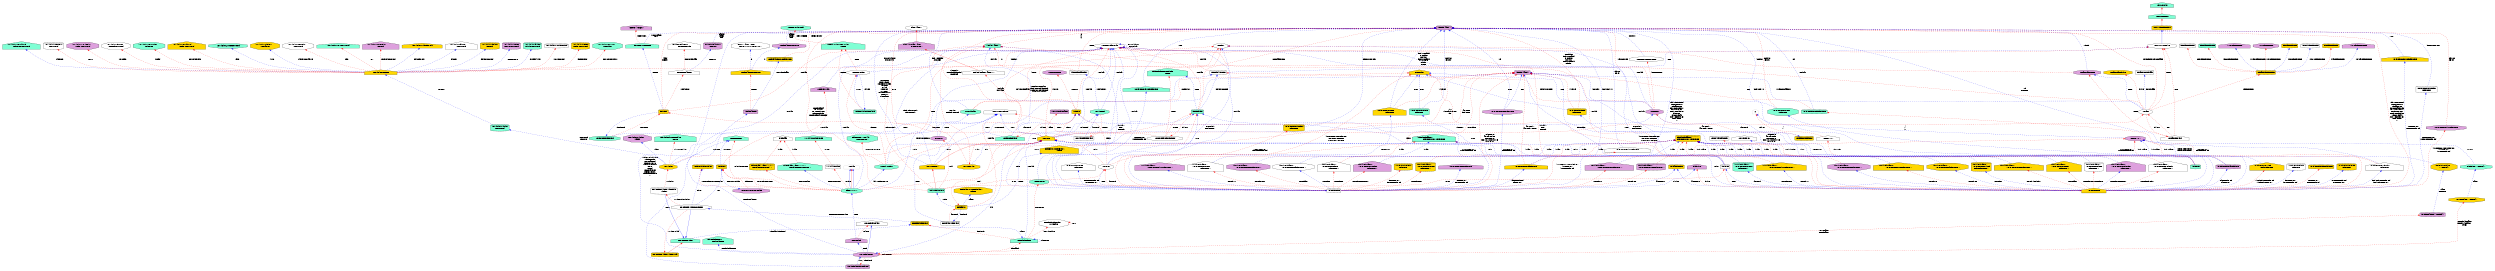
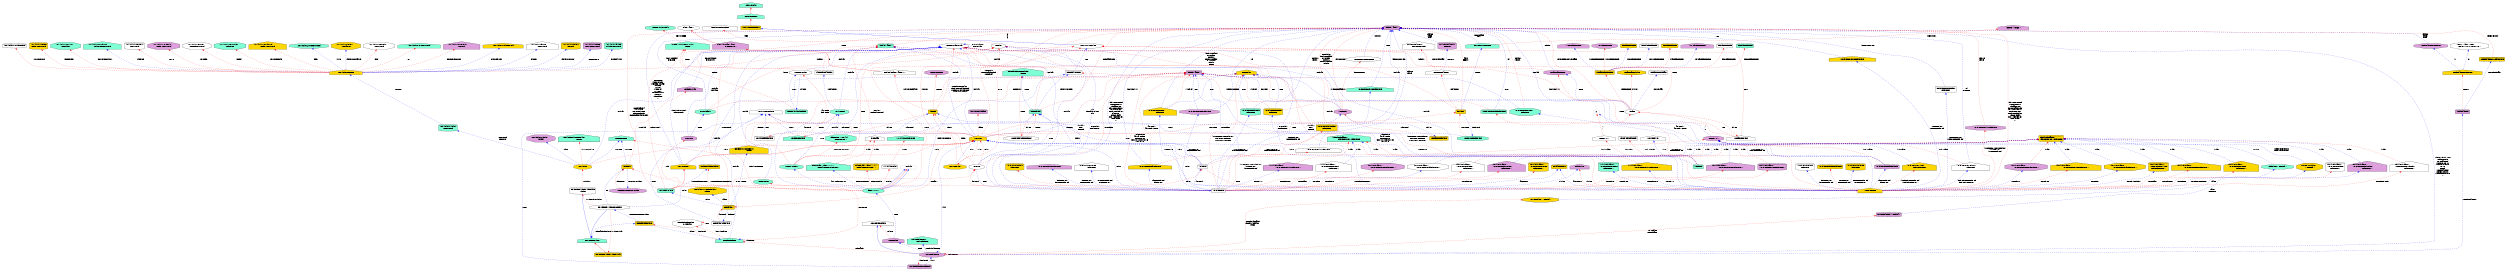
none -> (720, 28)
(1033, 146) -> (890, 67)
(979, 182) -> (934, 182)
